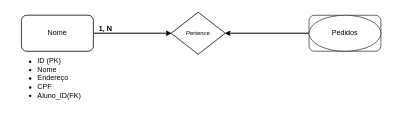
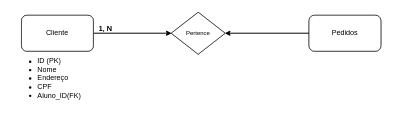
(57, 33) -> (57, 33)
(345, 33) -> (345, 33)
